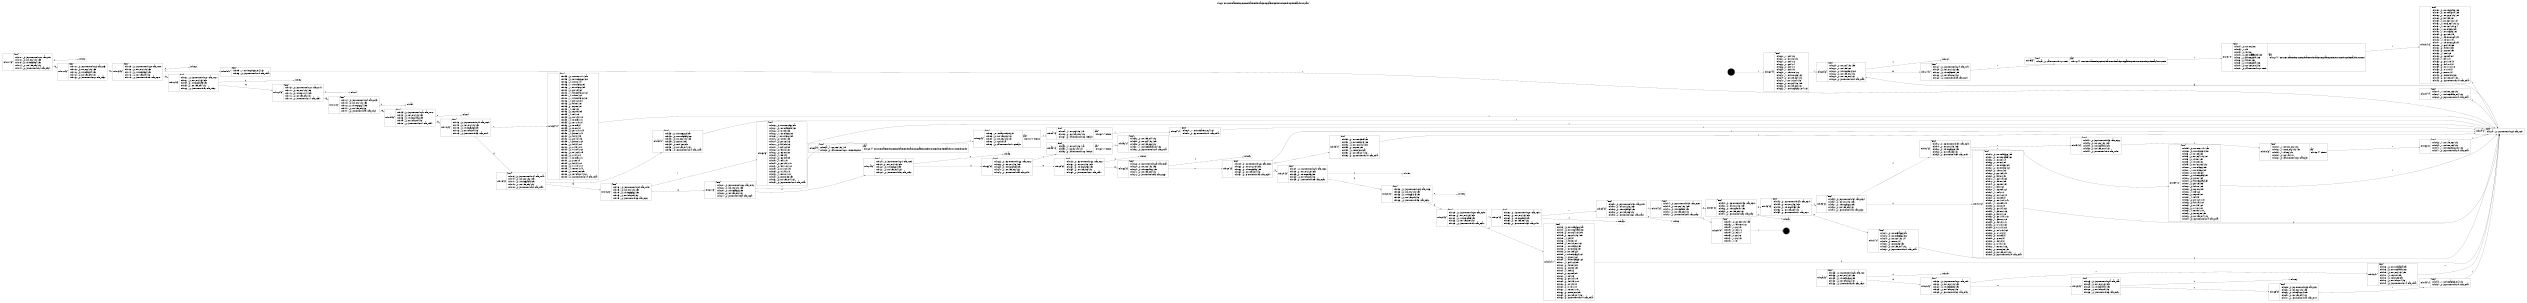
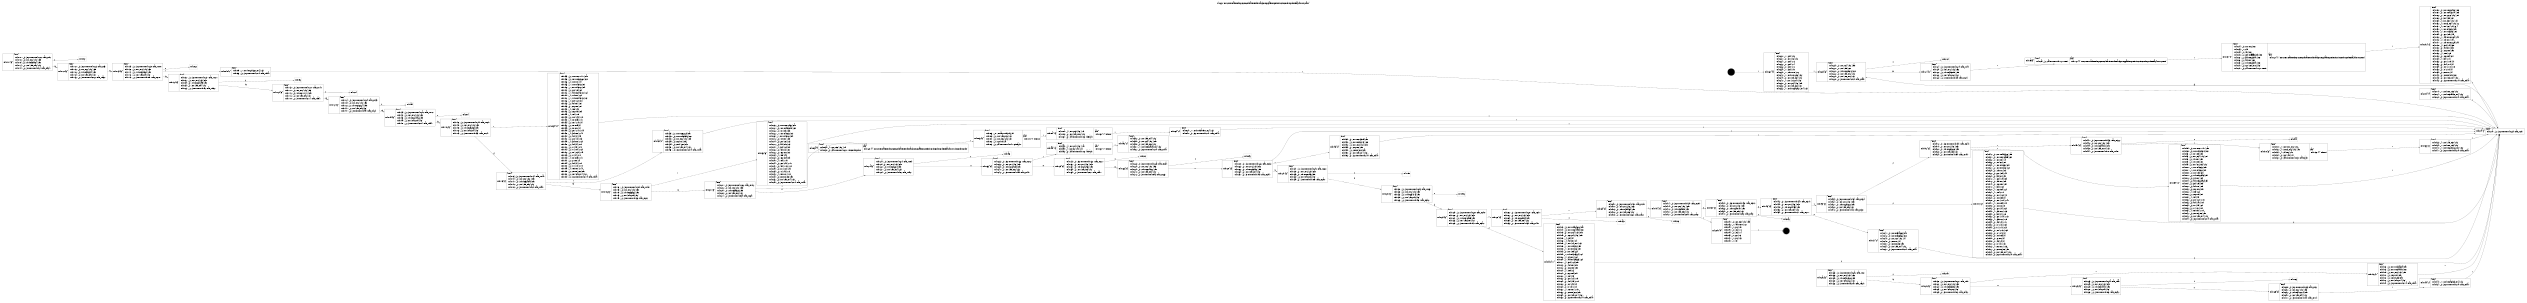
none -> (2294, 140)
